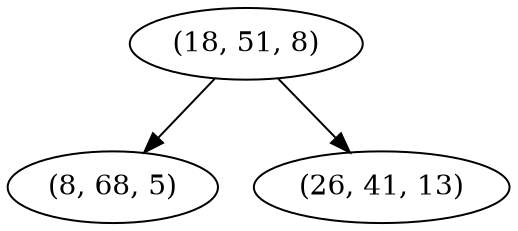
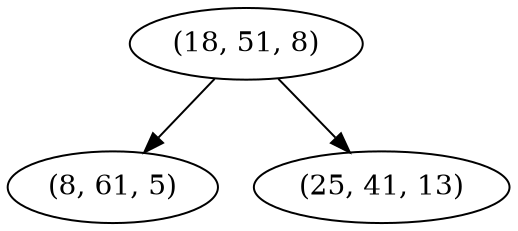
(113, 187) -> (113, 187)
(382, 187) -> (382, 187)
